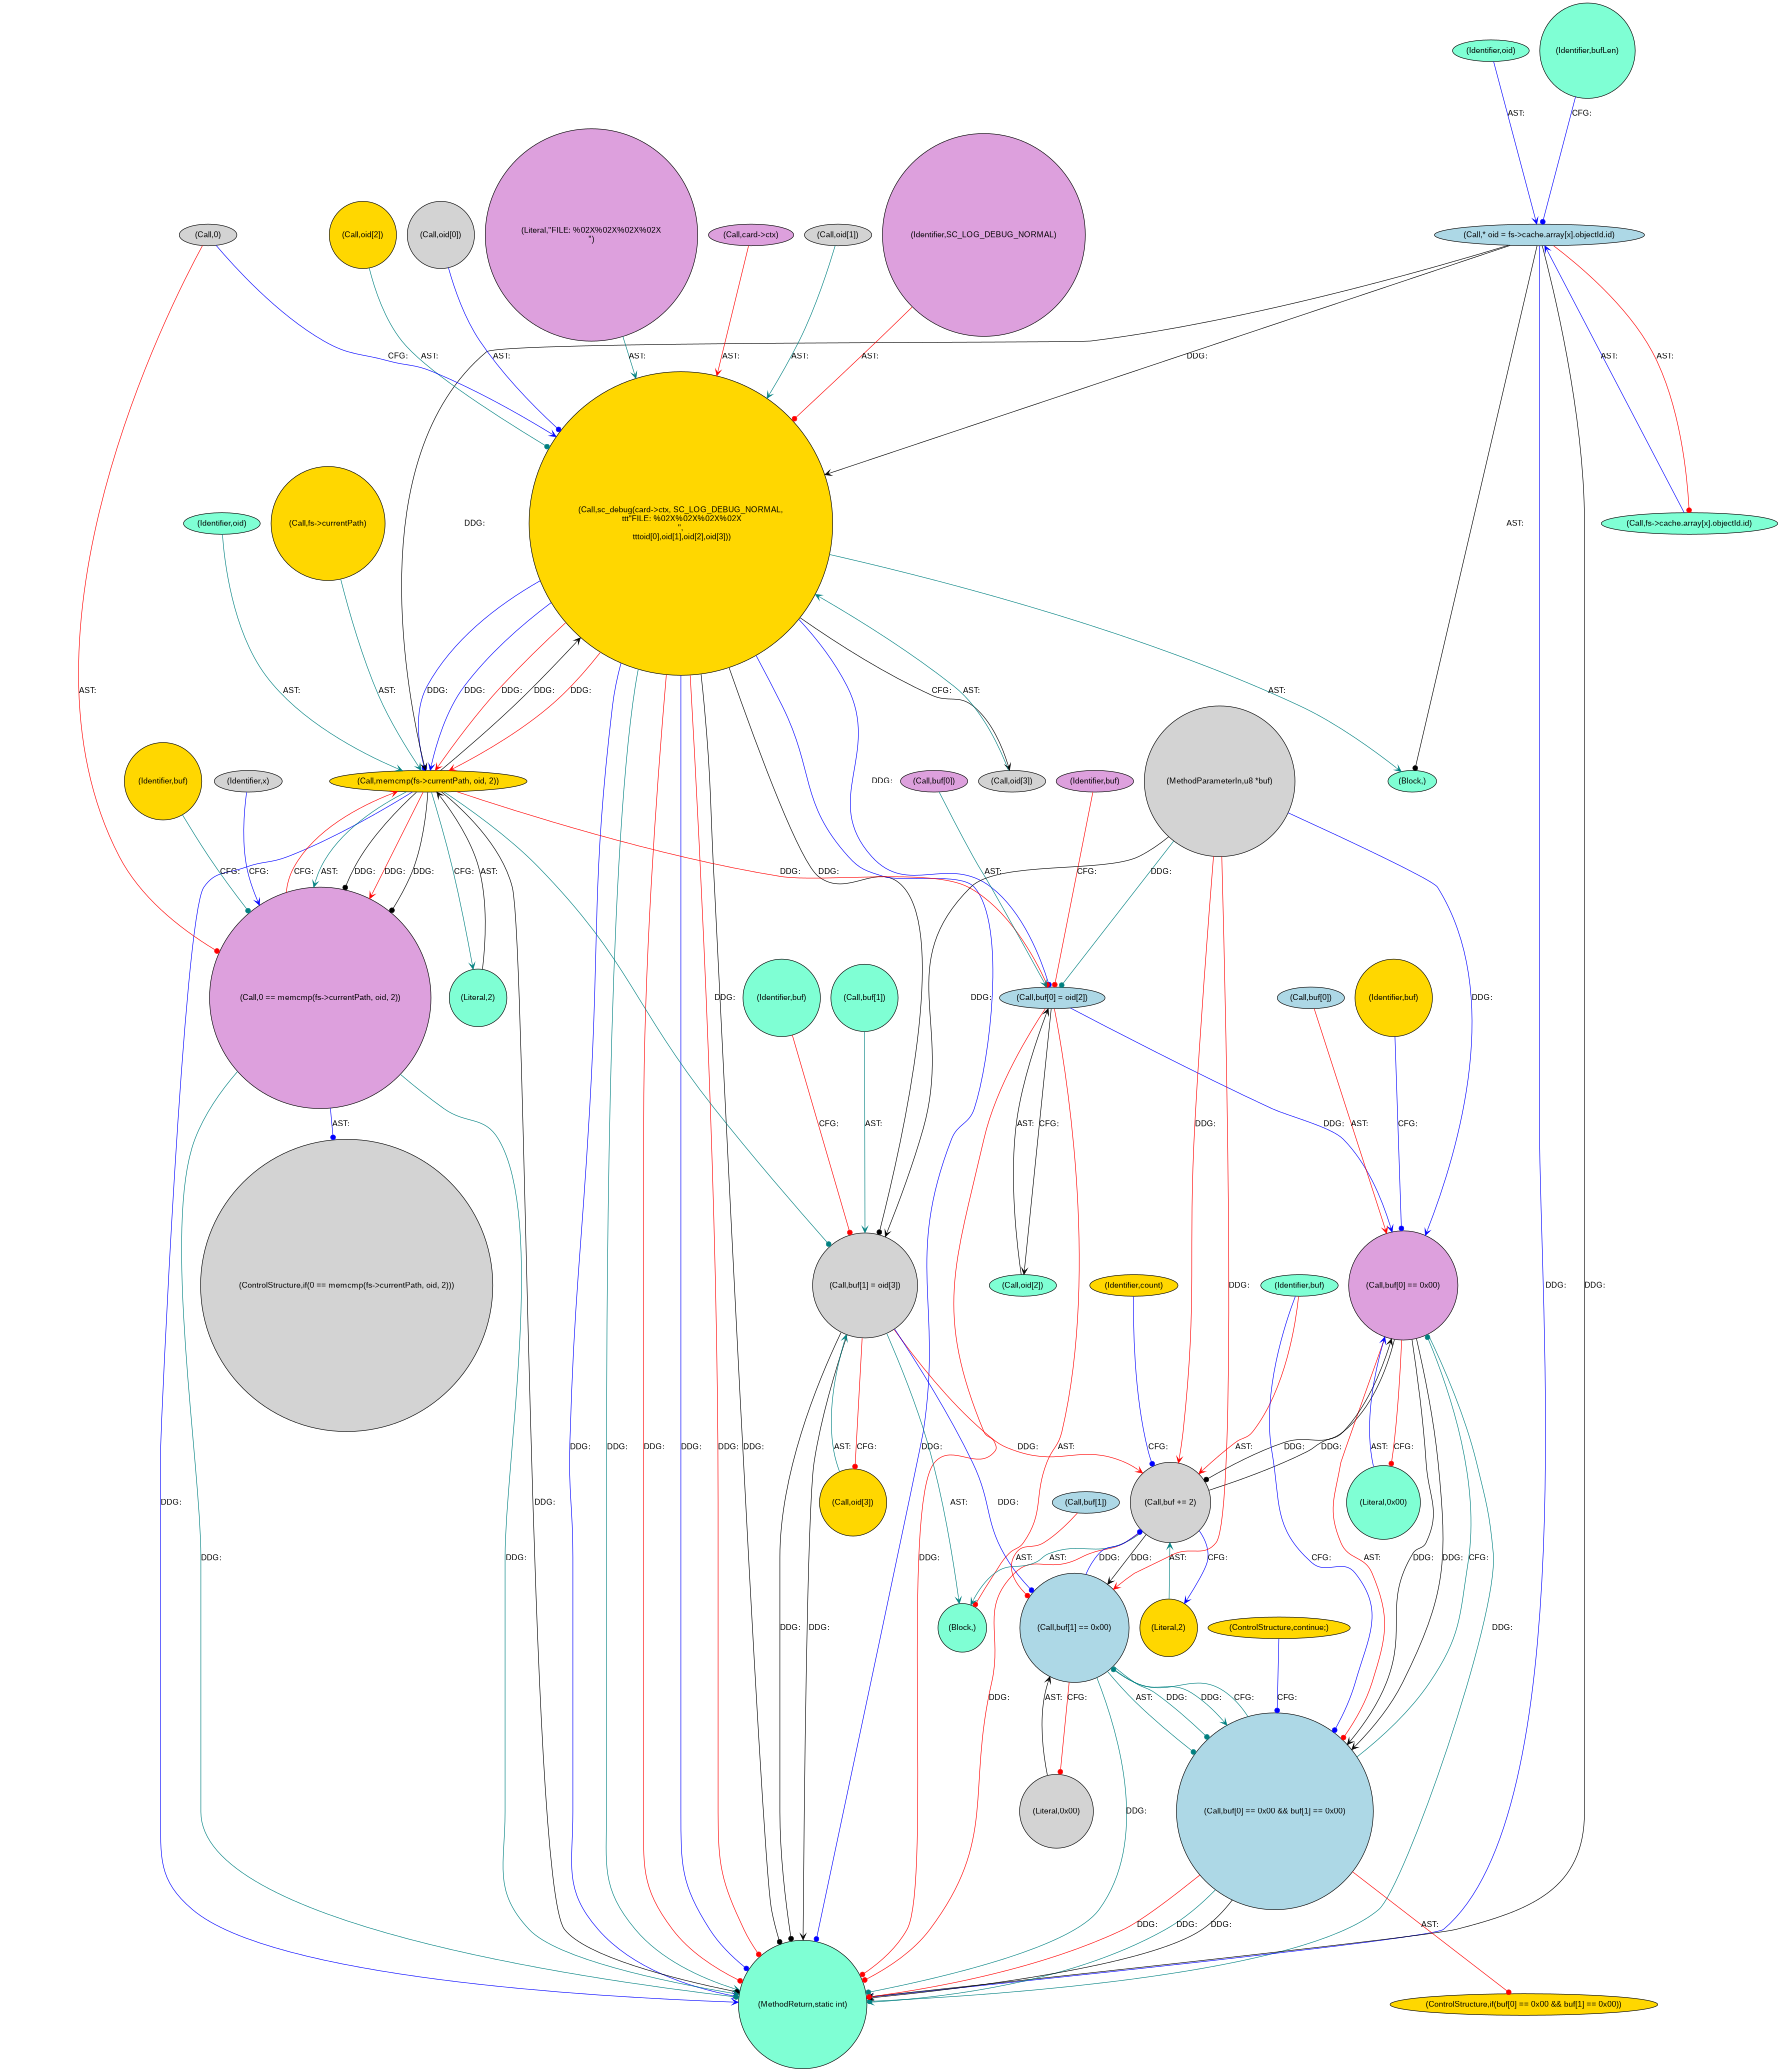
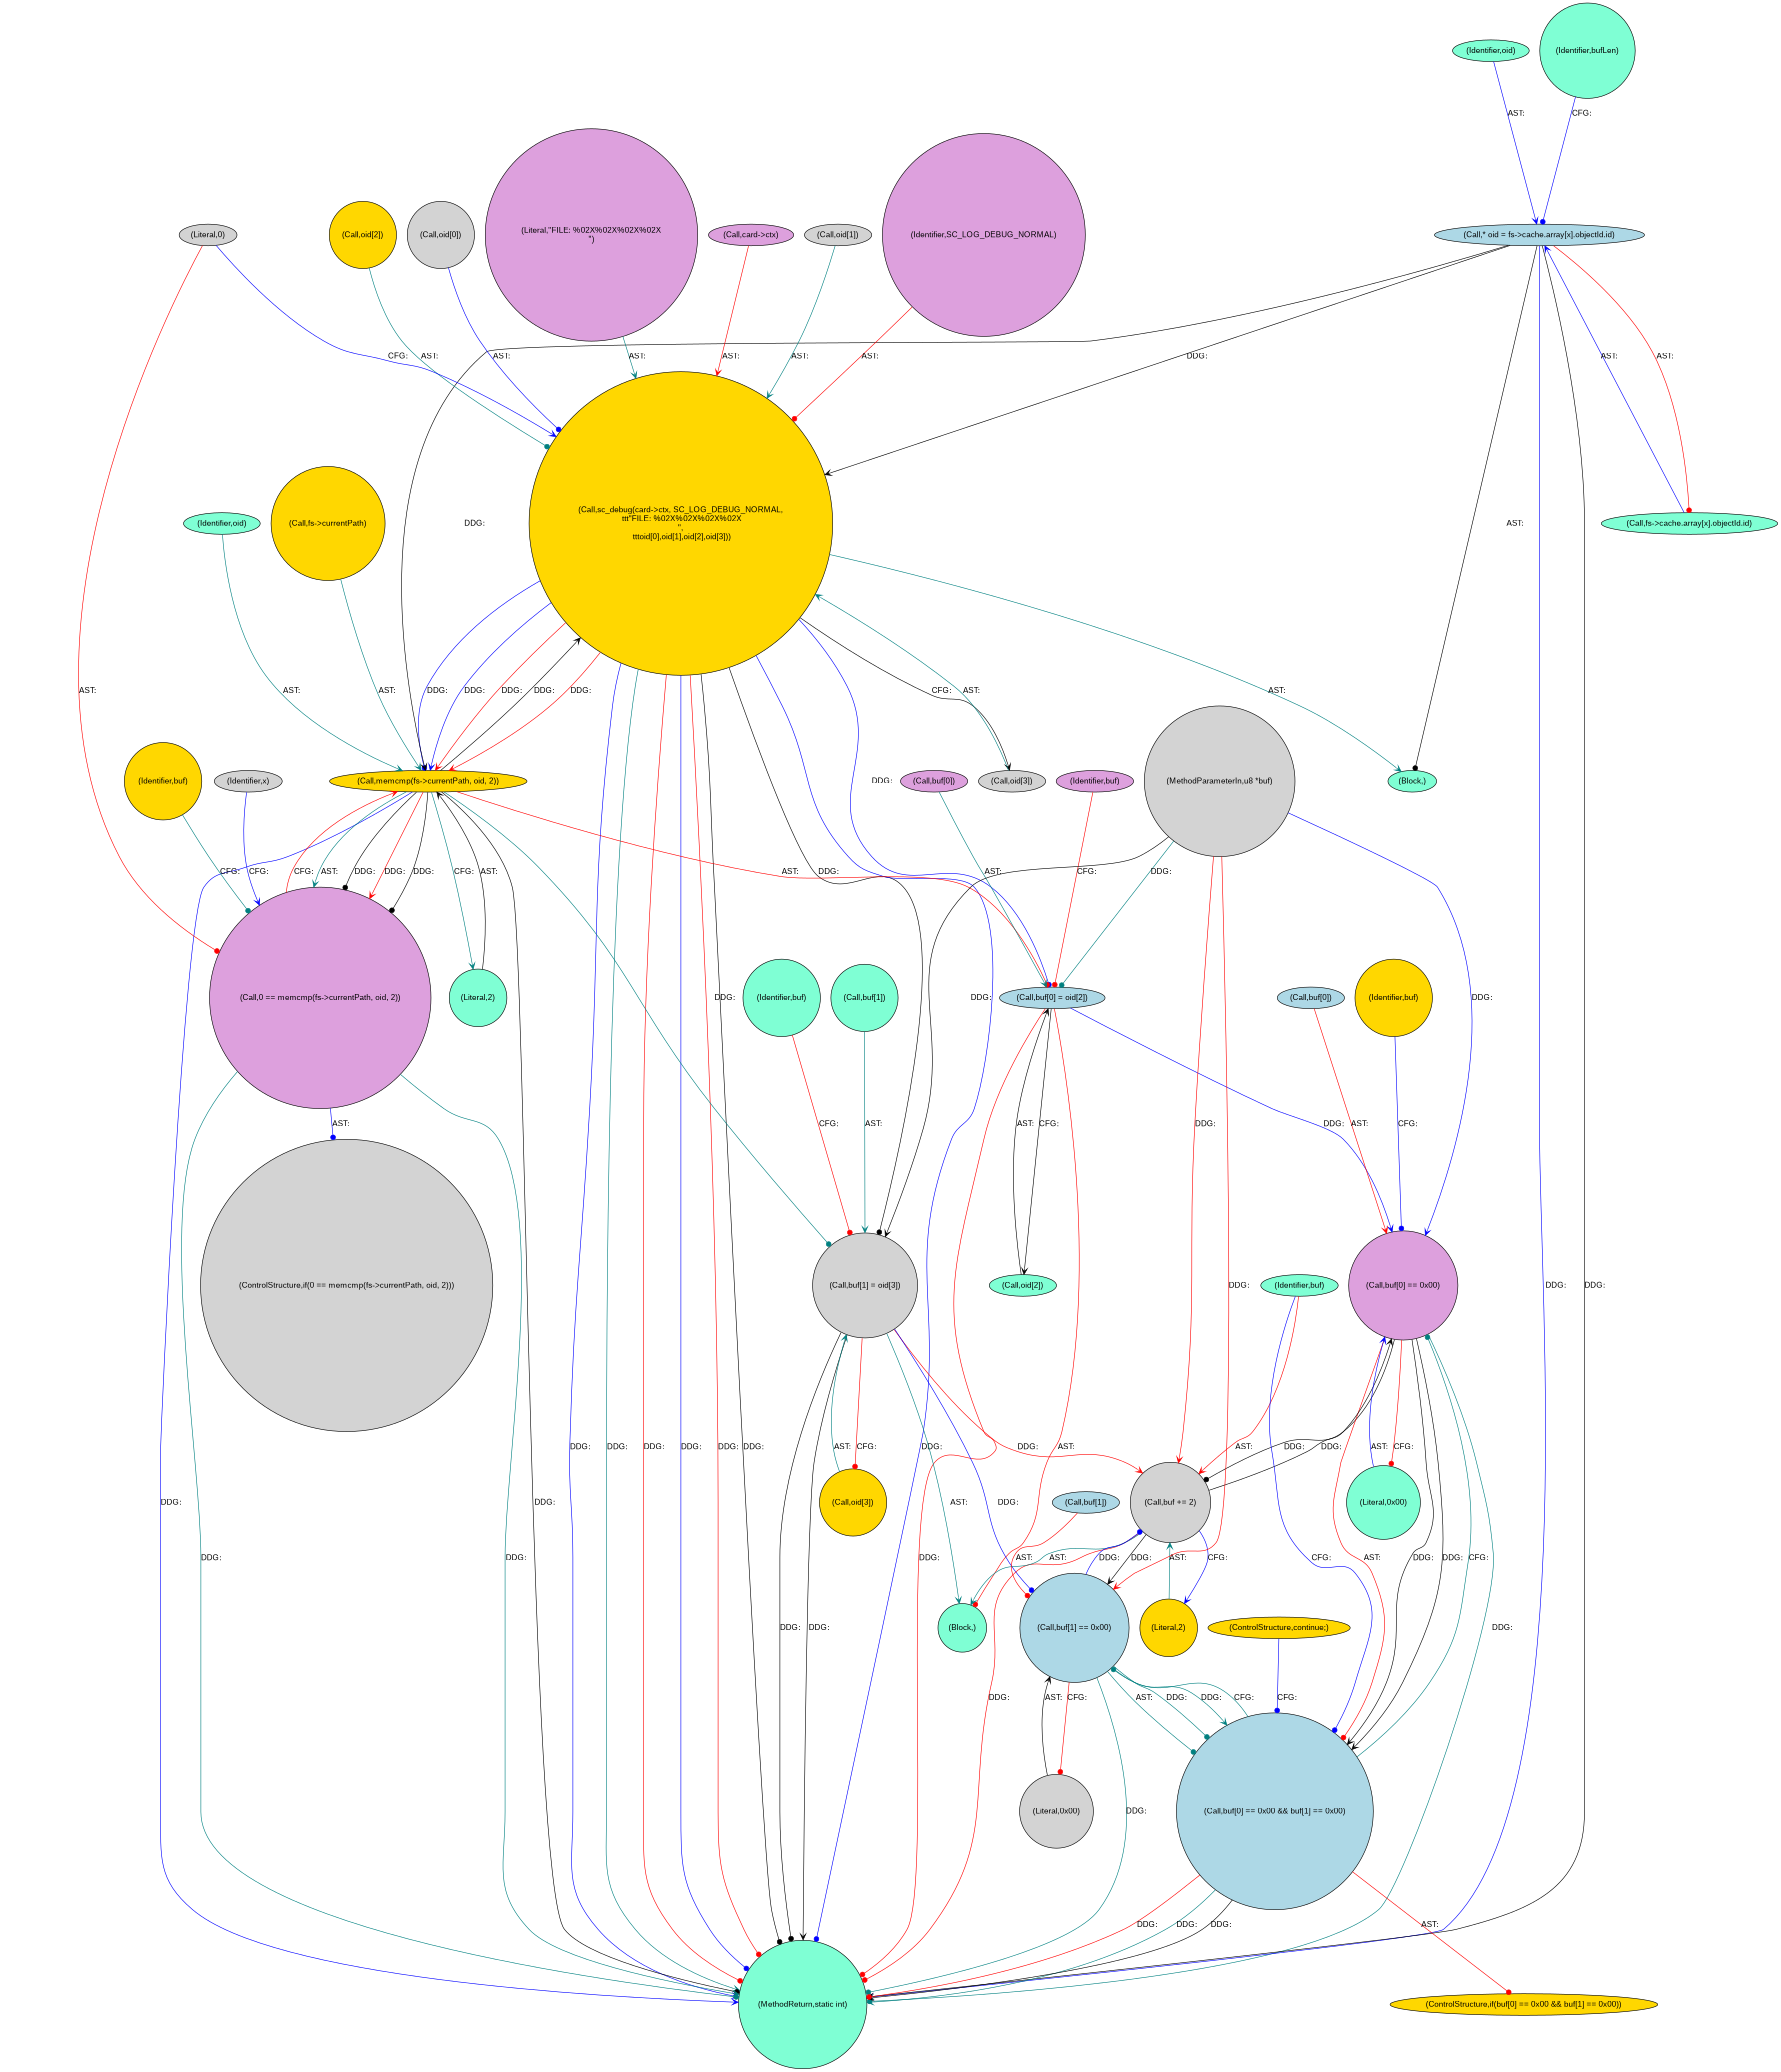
(208, 235) -> (208, 235)
(792, 872) -> (792, 872)
(1134, 1285) -> none
